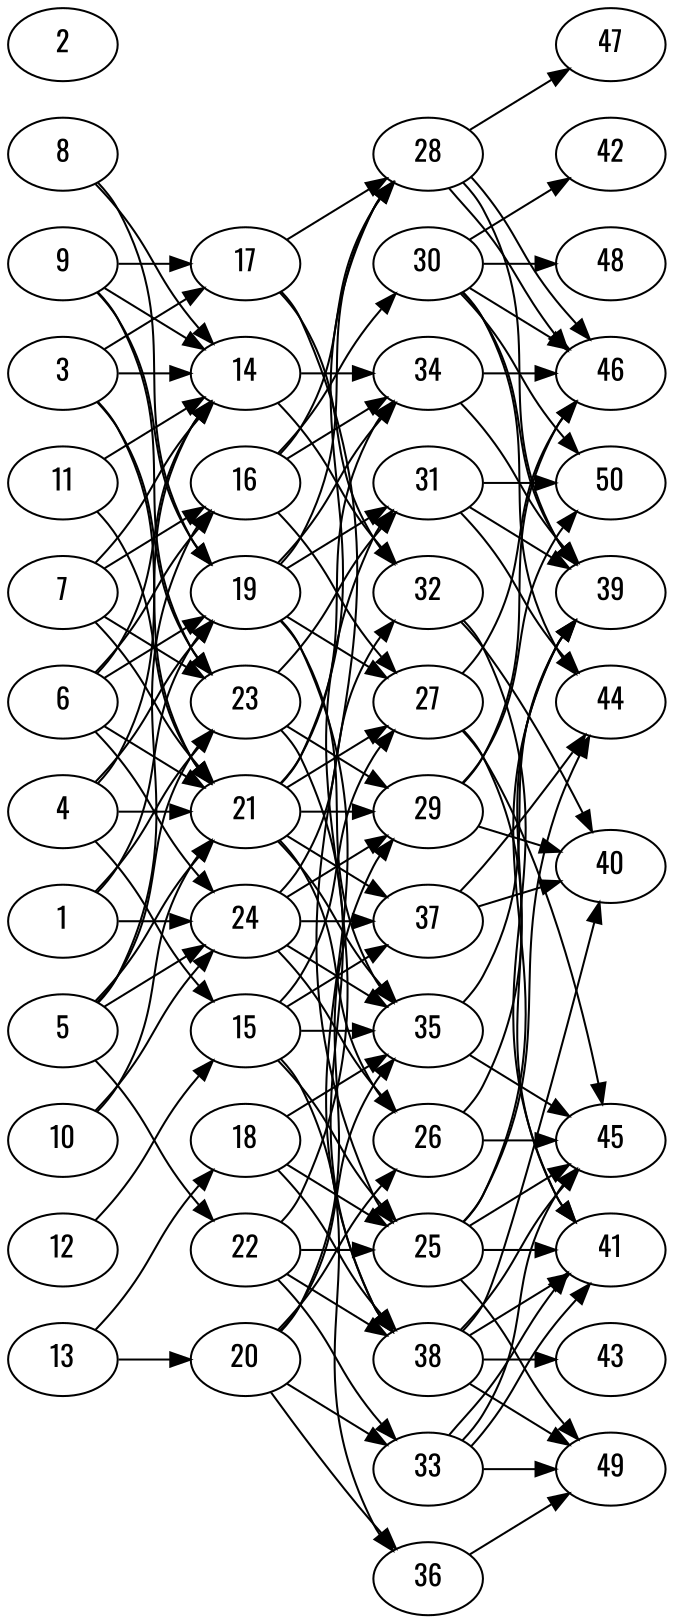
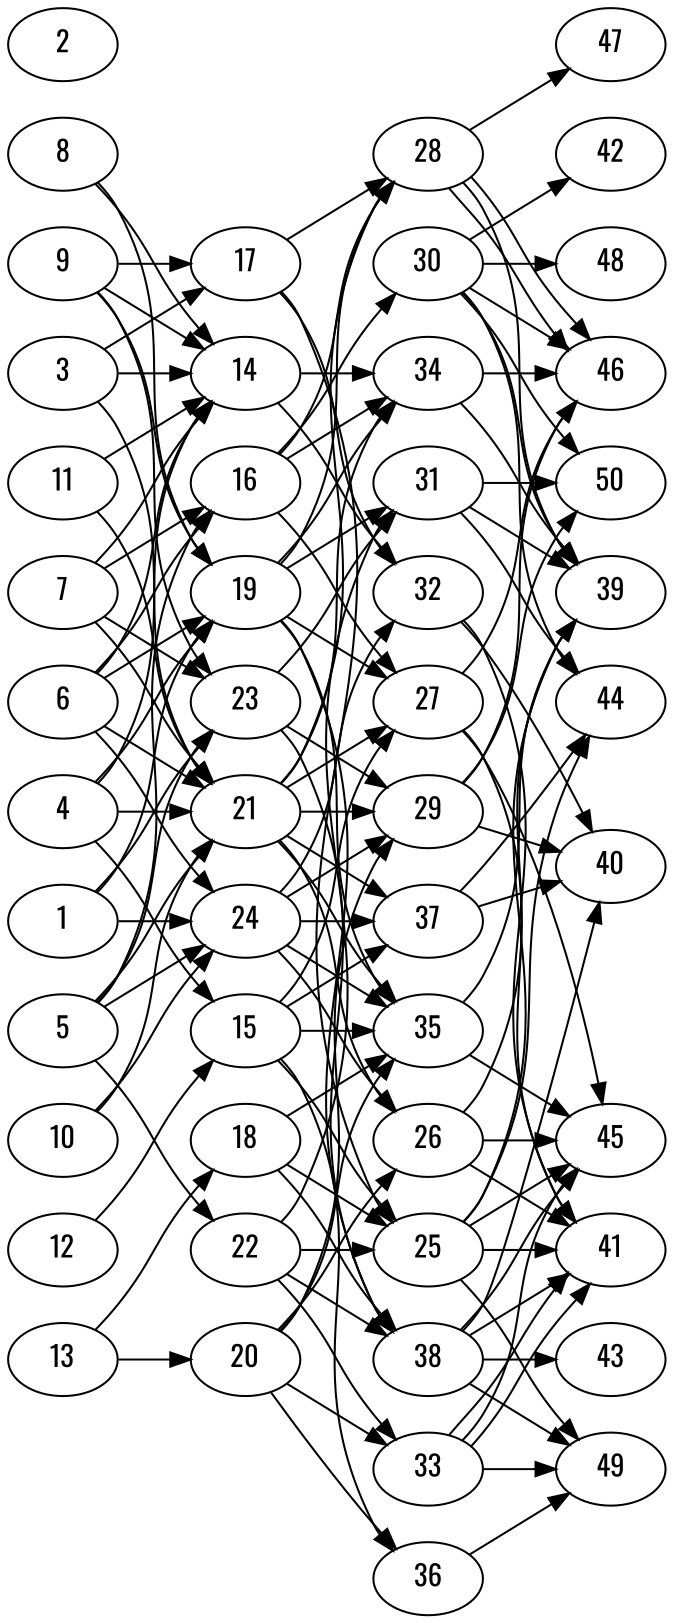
(153, 527) -> none
none -> (507, 1187)
